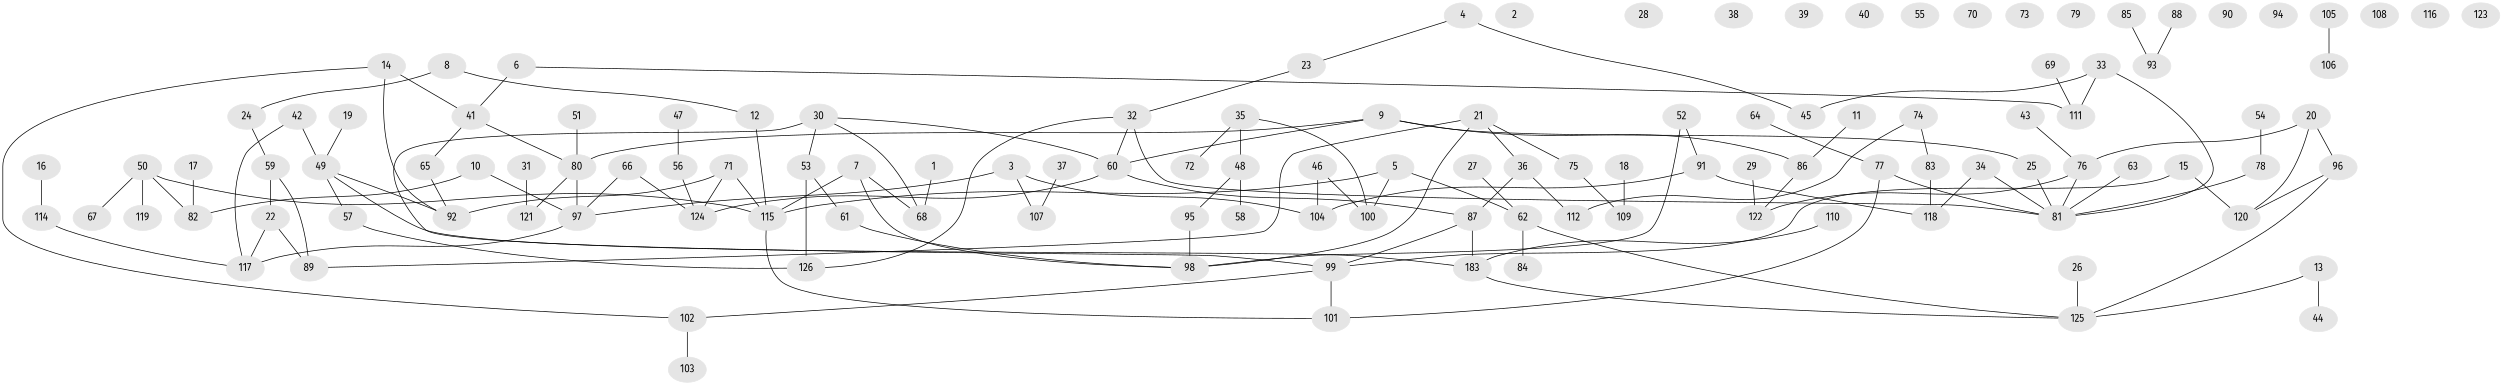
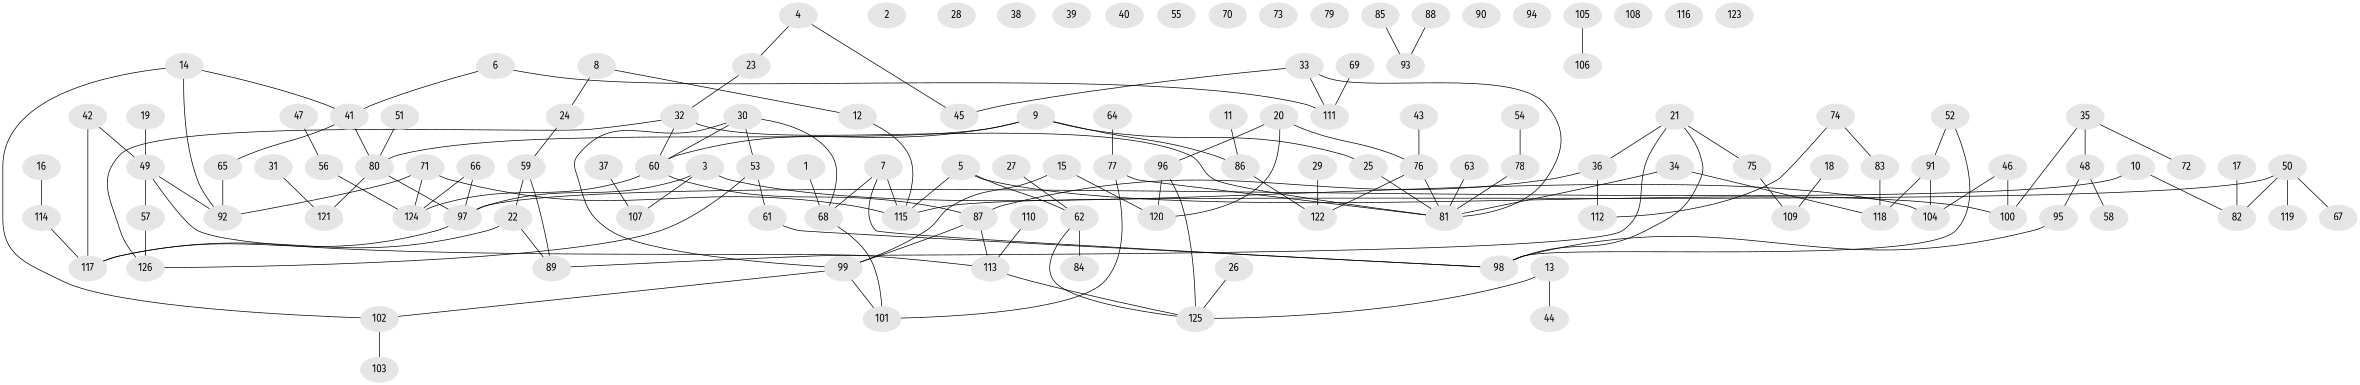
(1472, 268) -> (990, 268)
(1018, 313) -> (873, 264)
